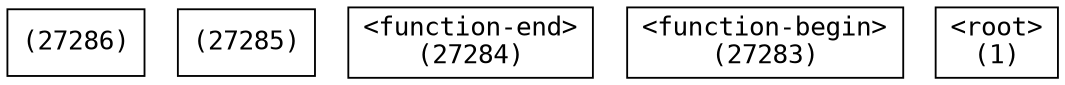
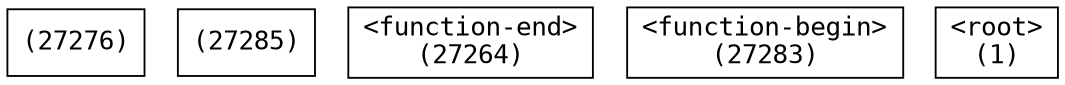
(76, 43) -> (76, 43)
(471, 43) -> (471, 43)
